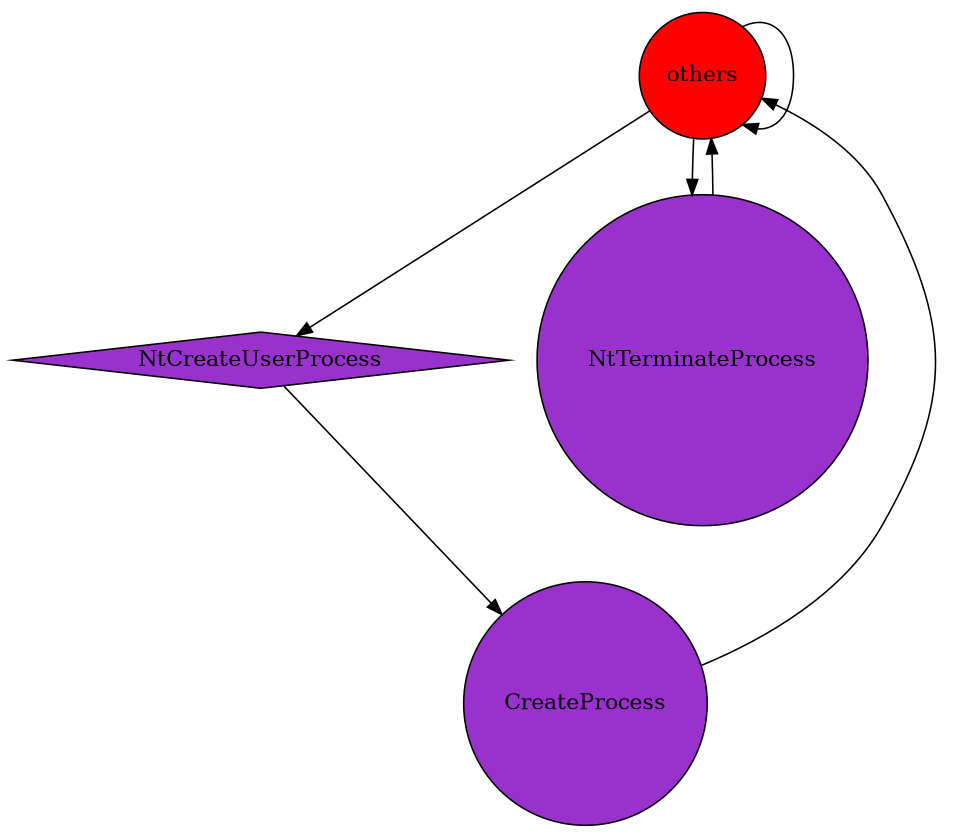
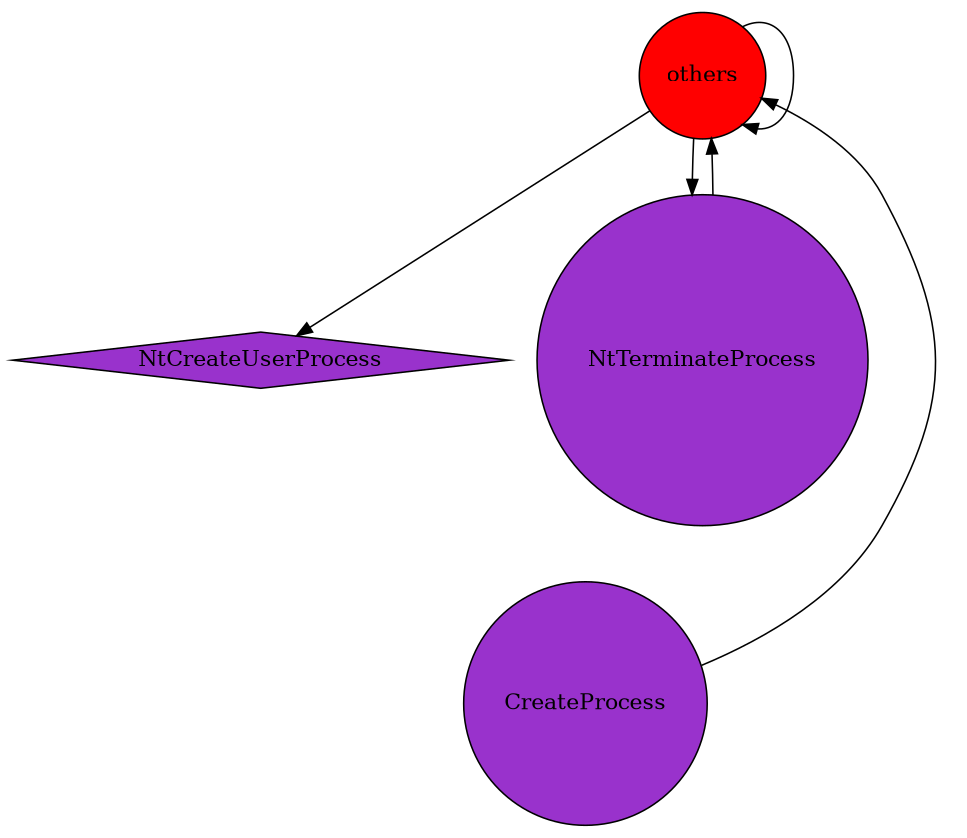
(388, 495) -> none
